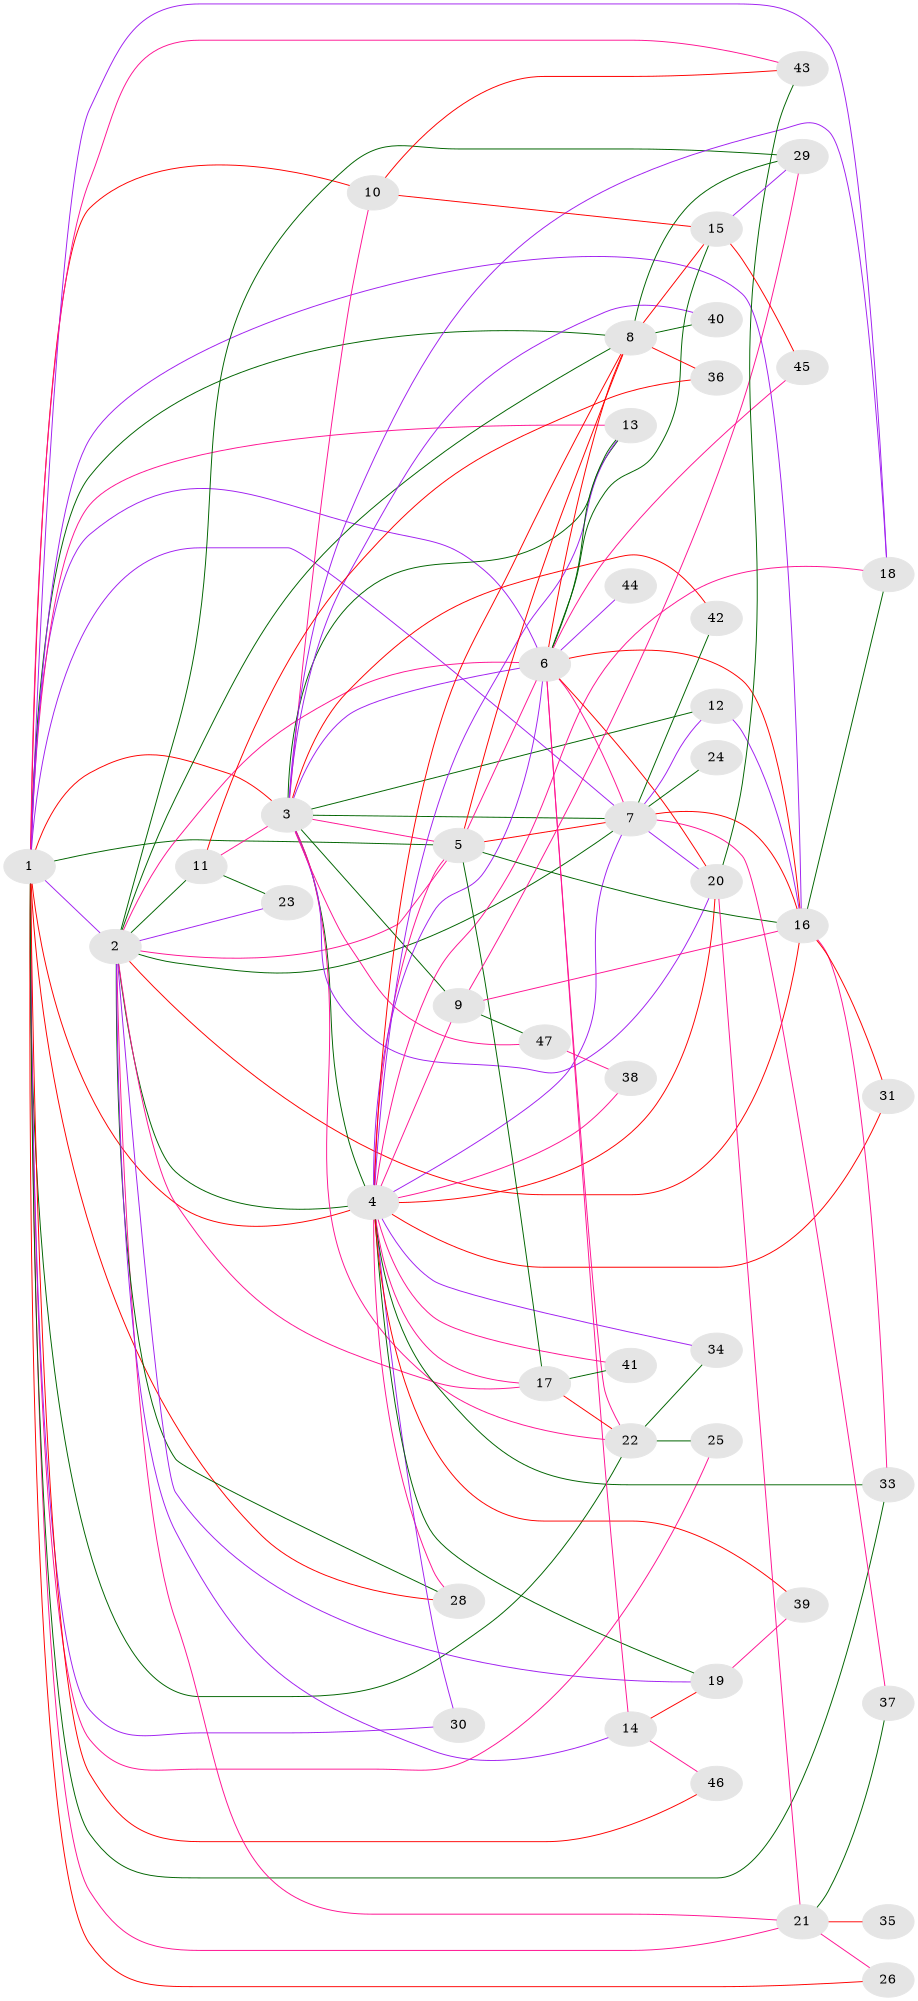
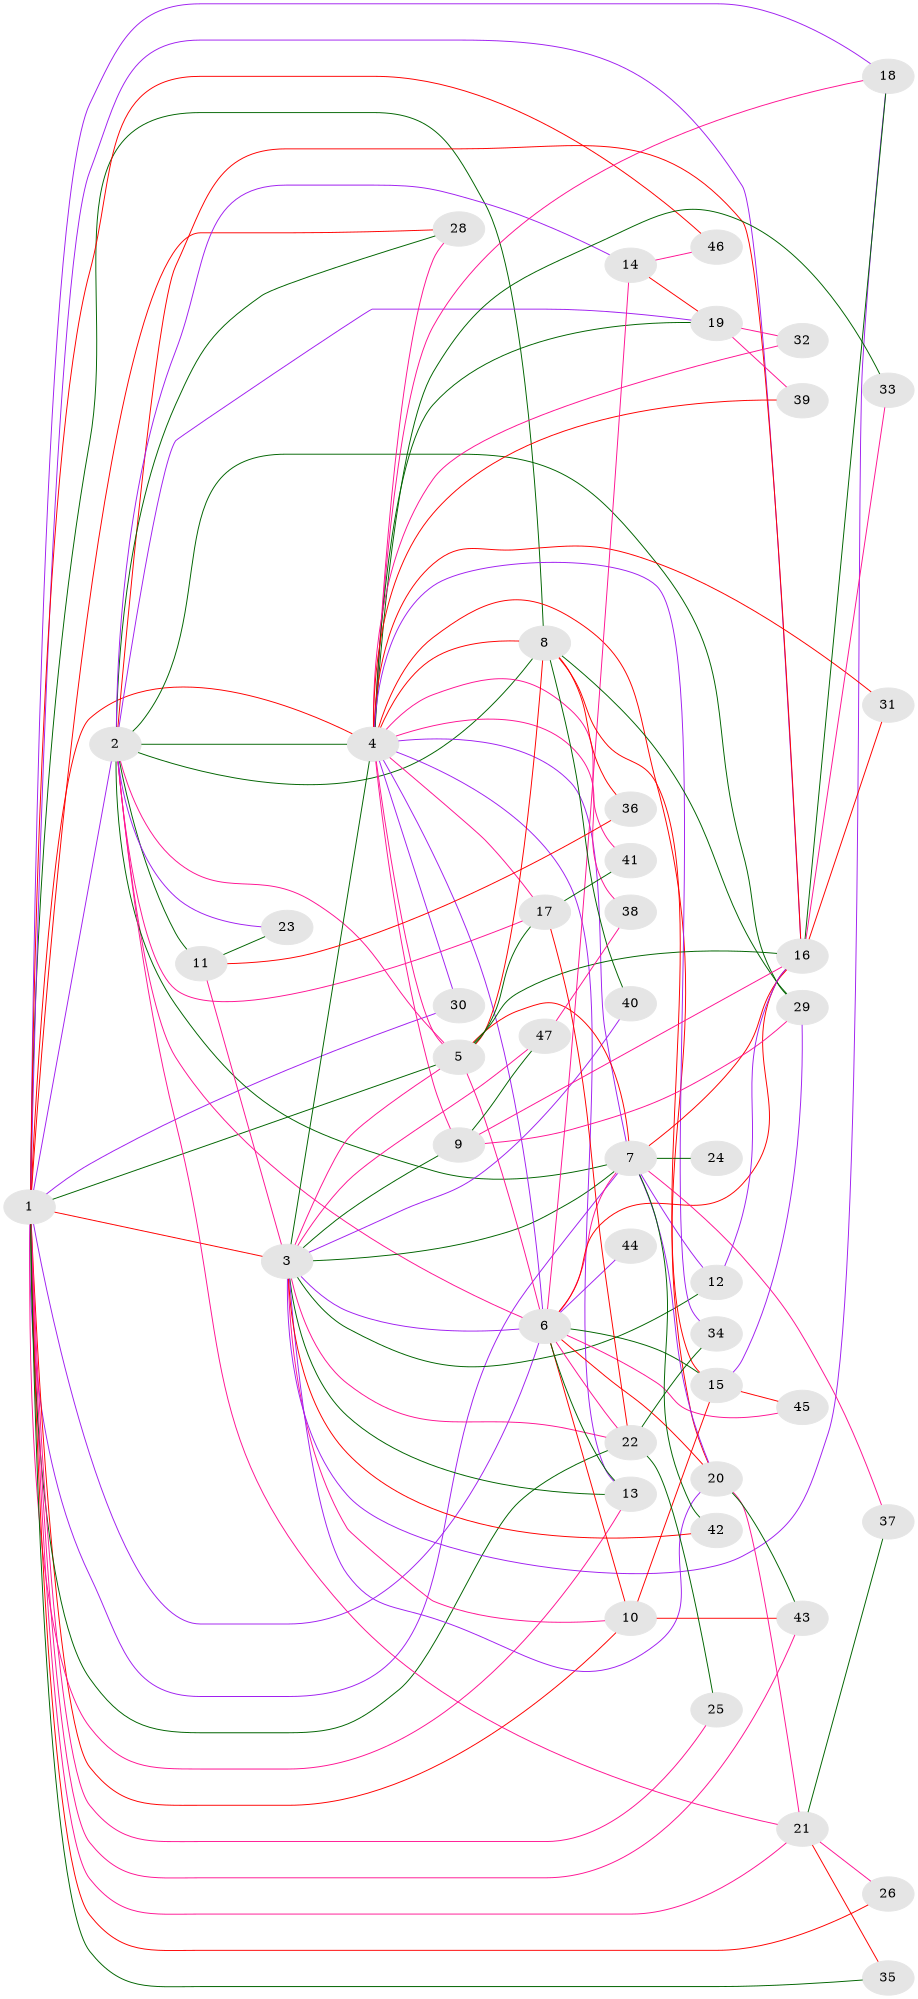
none -> (802, 341)
(579, 499) -> (588, 1472)
(132, 1870) -> (108, 1970)
